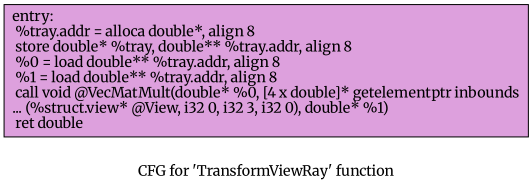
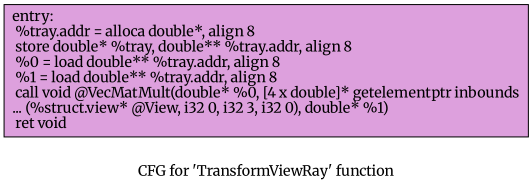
(48, 124) -> (40, 124)
